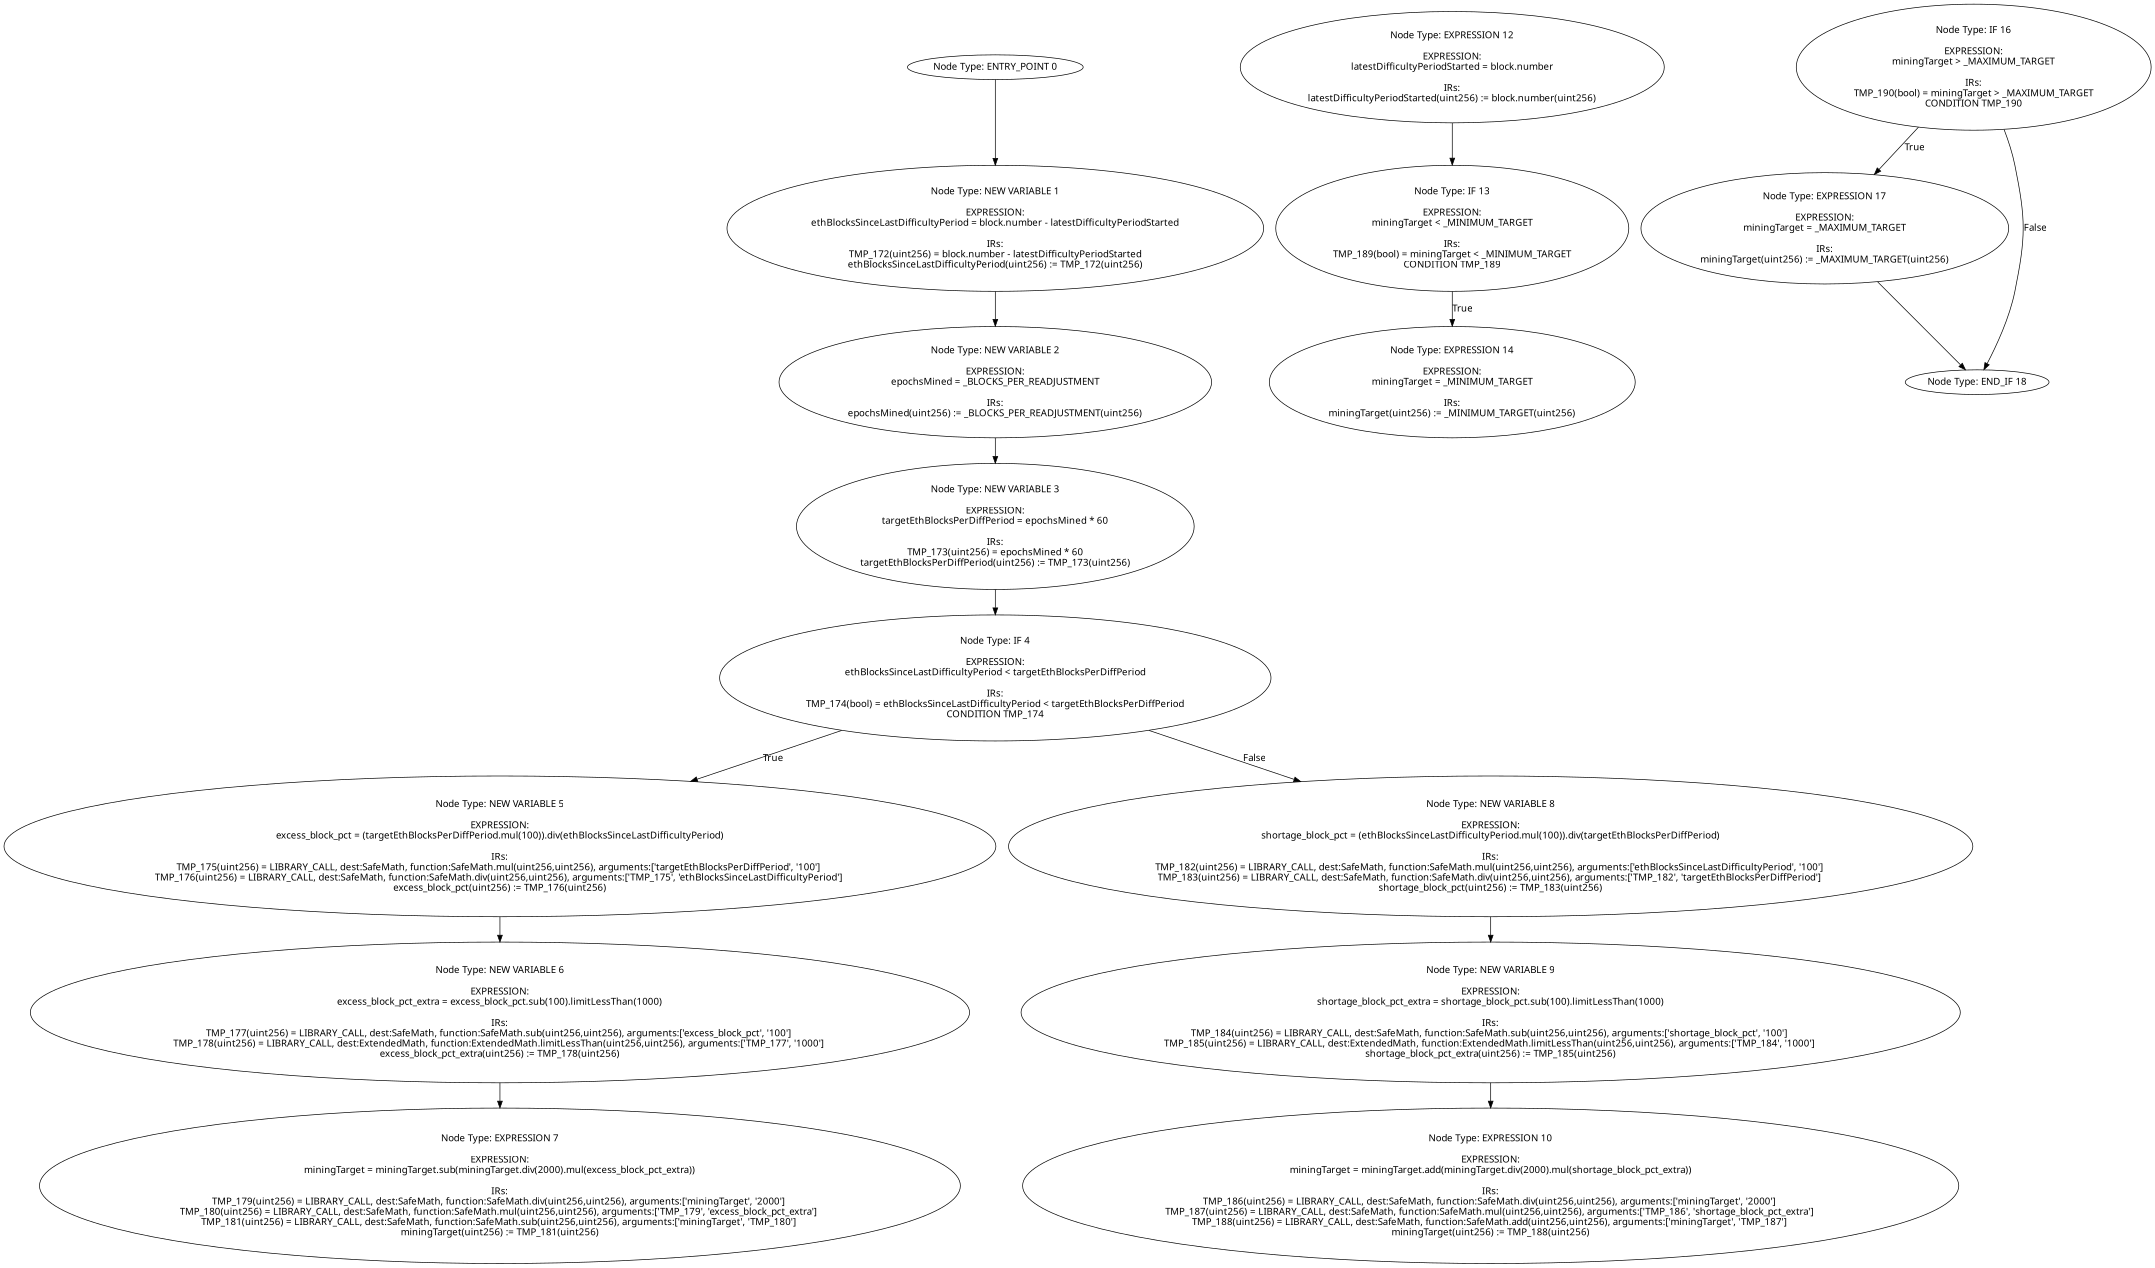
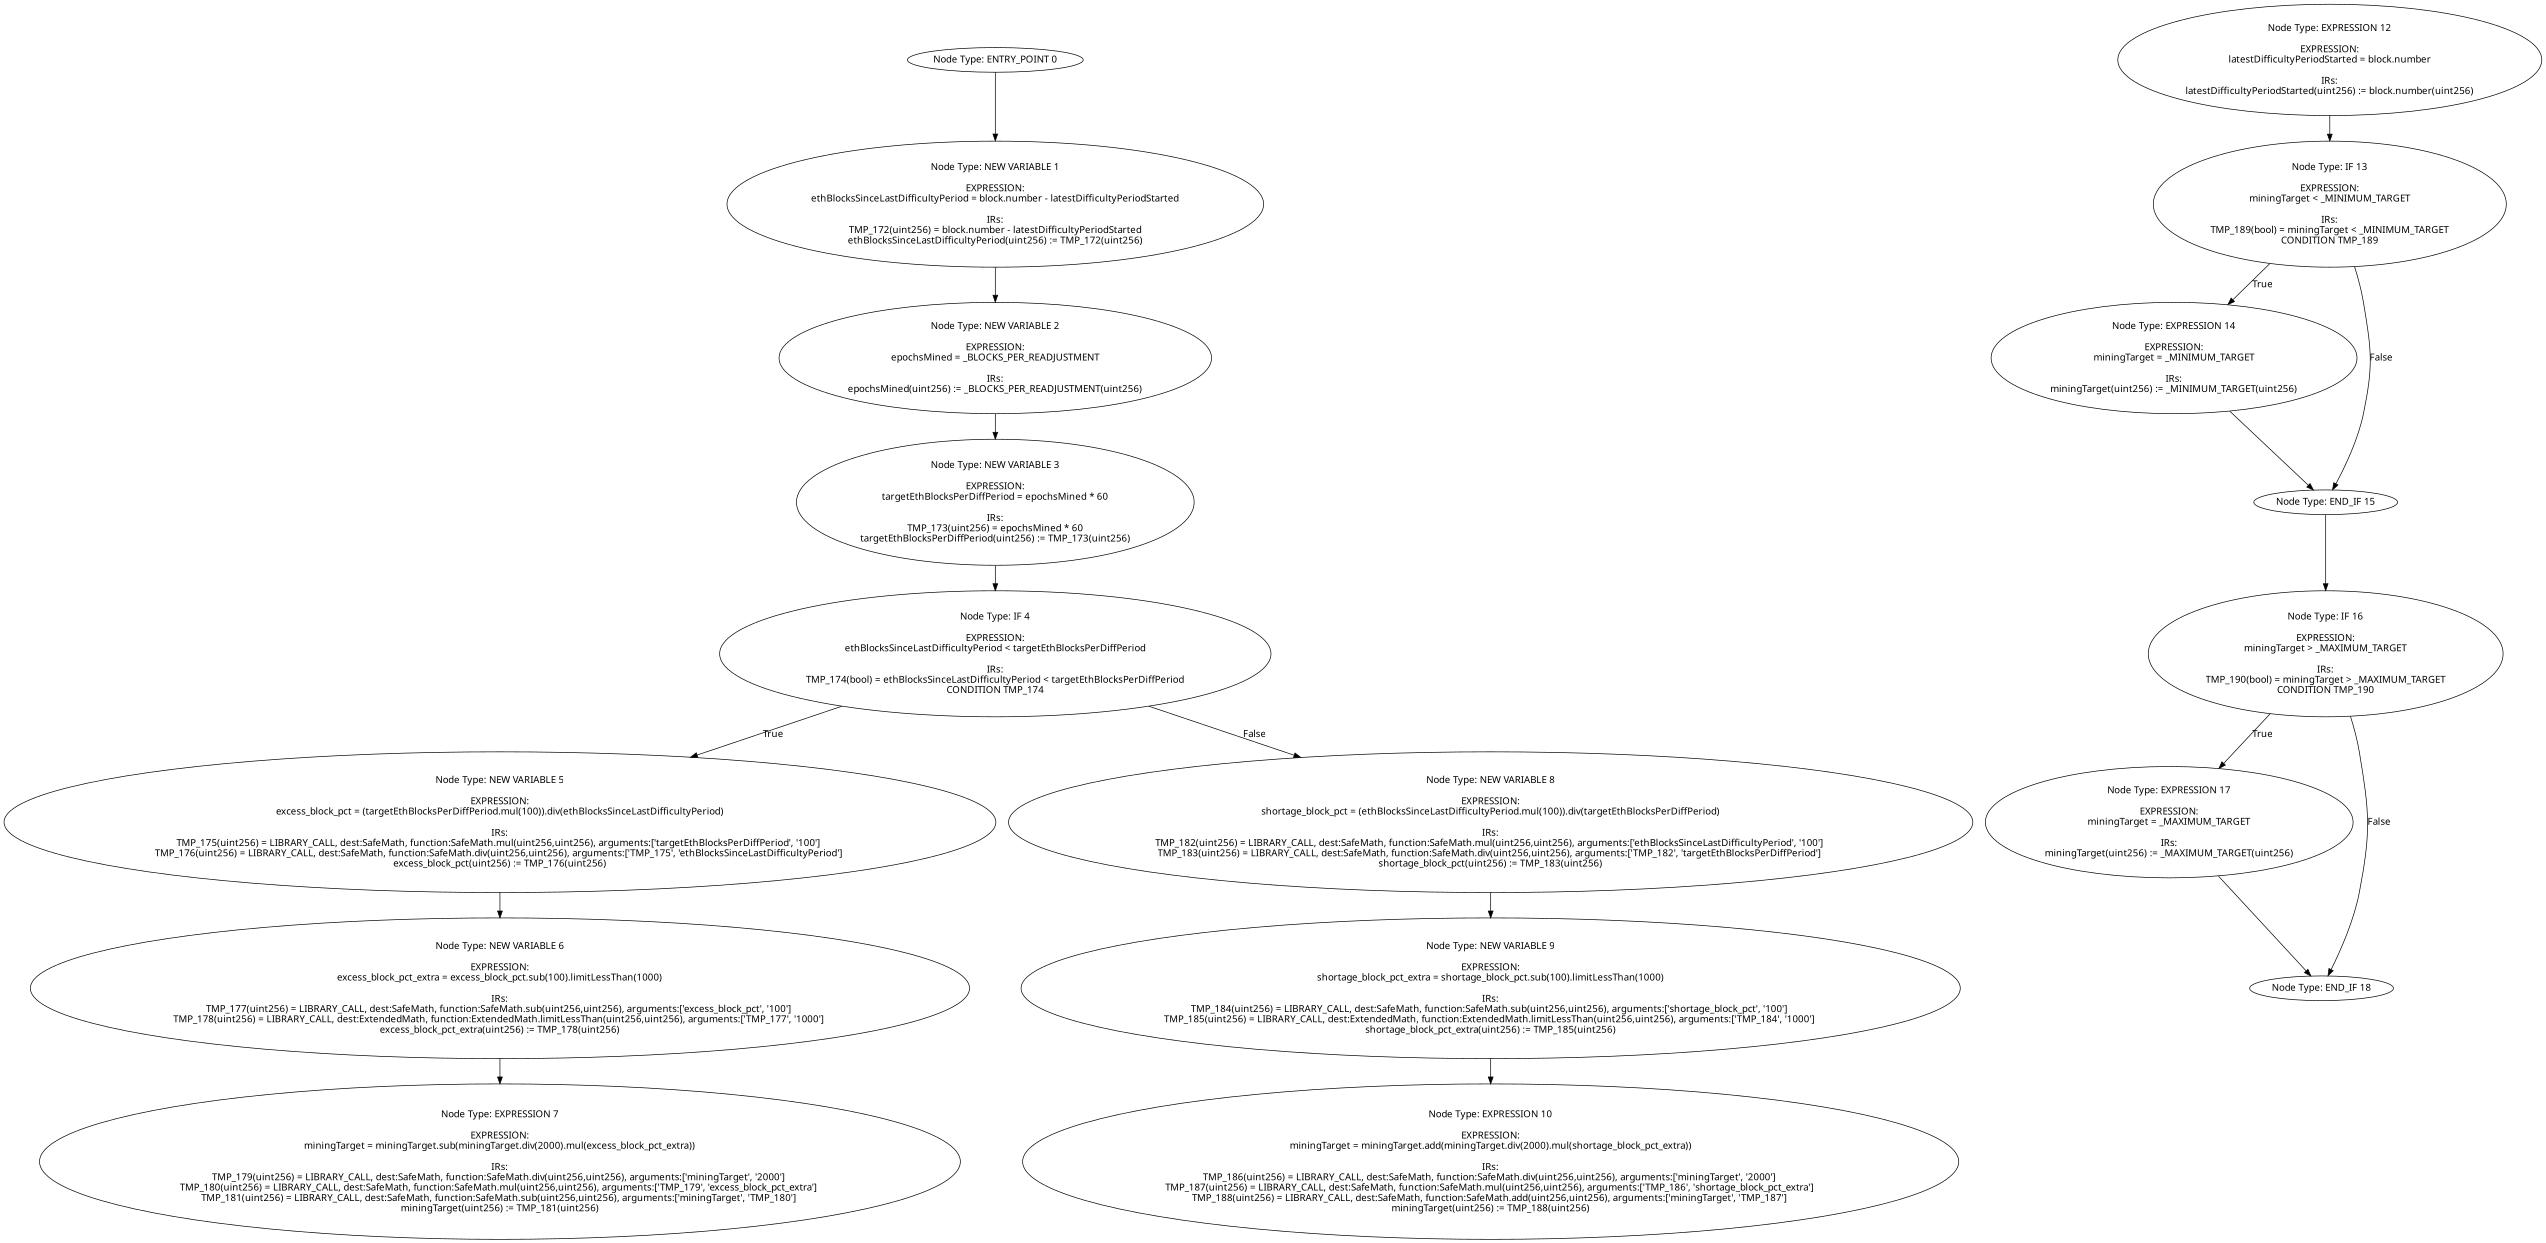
none -> (2326, 502)
